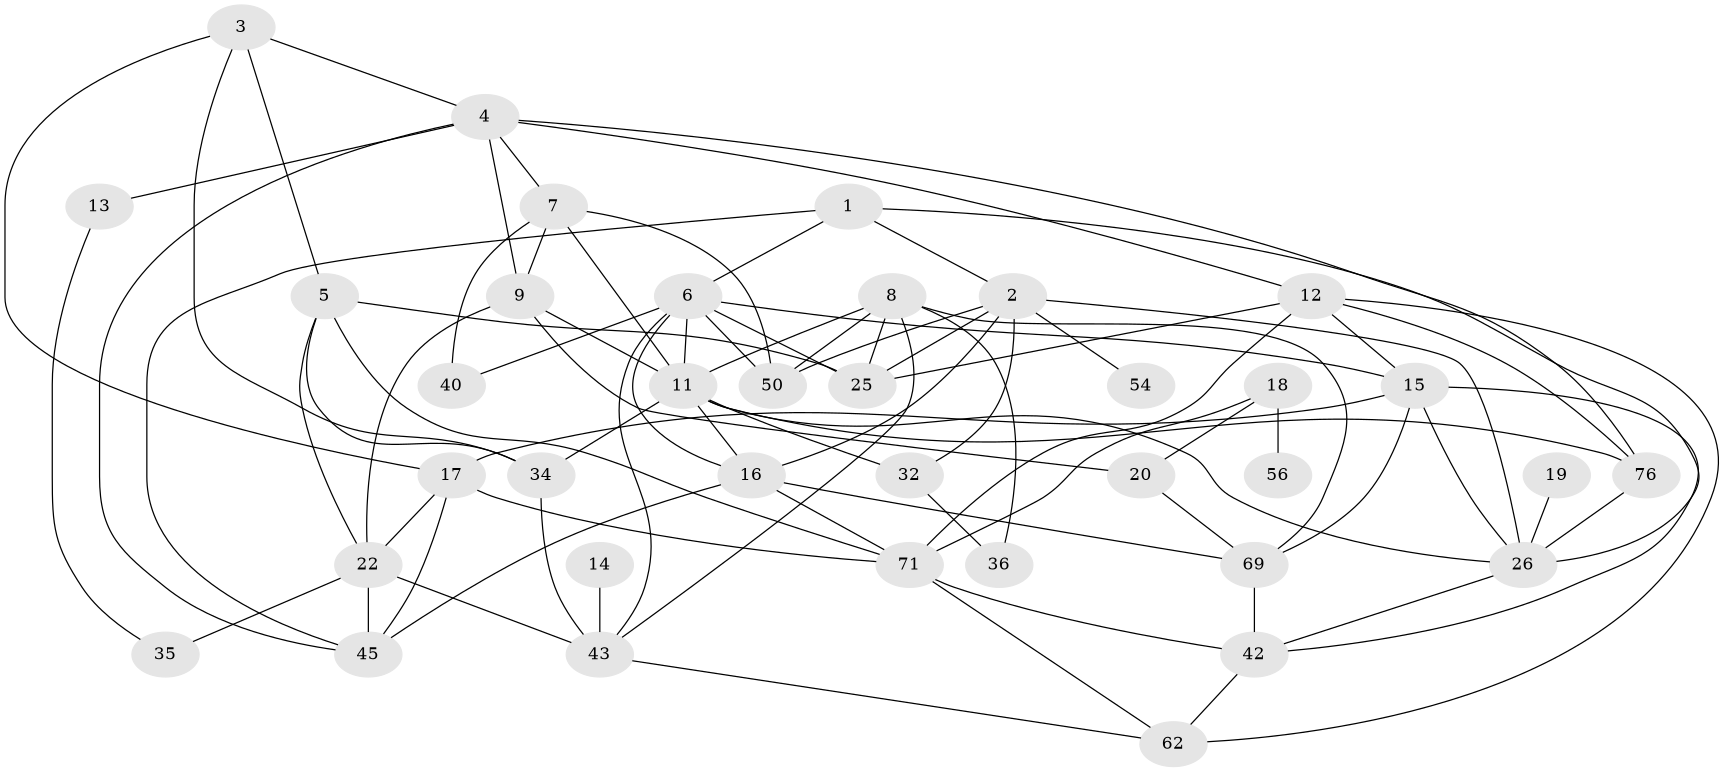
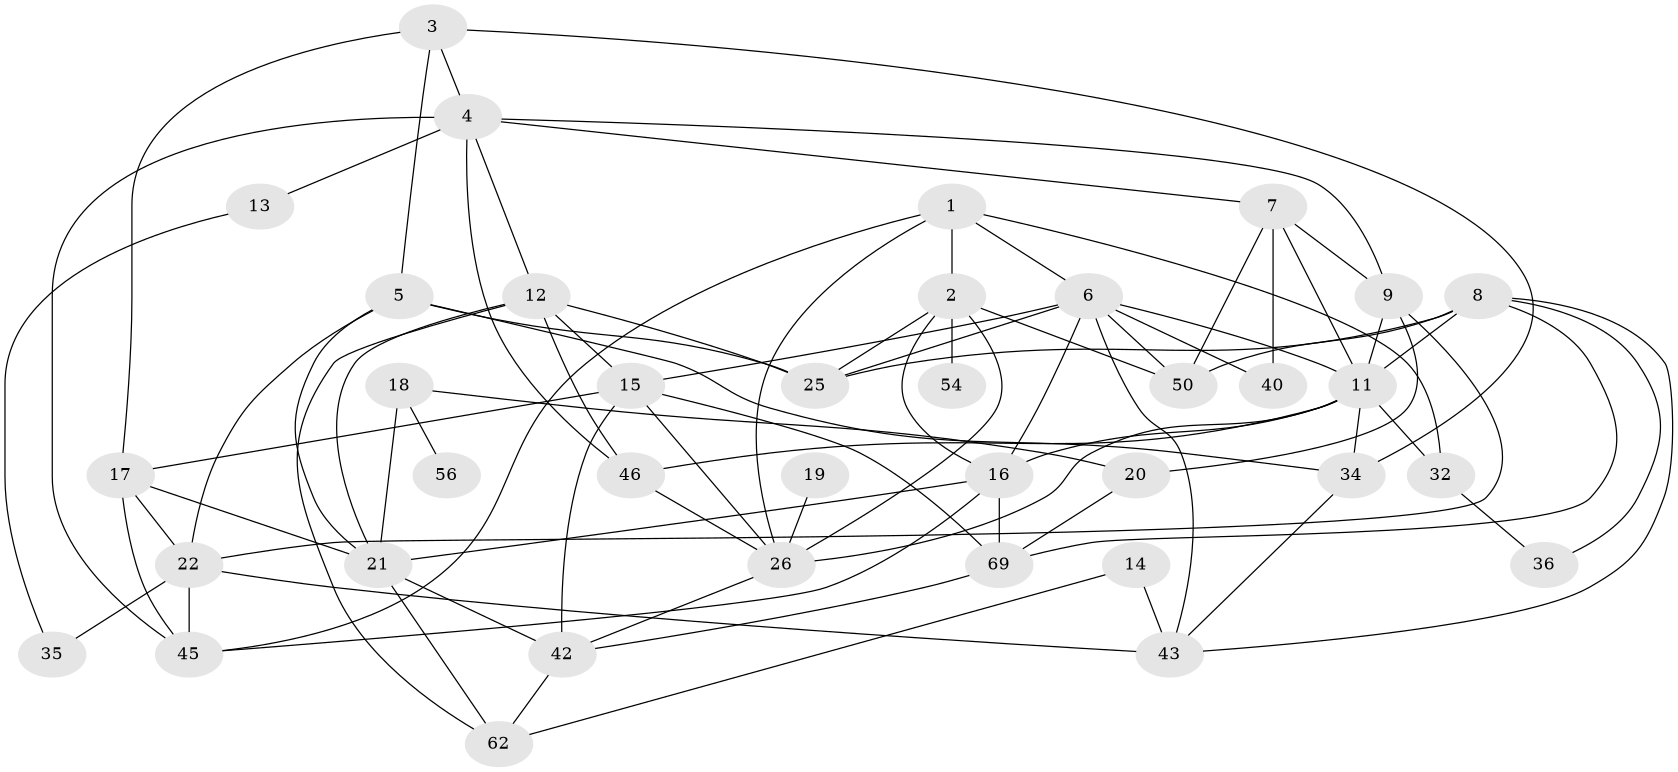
(998, 403) -> (1249, 287)
(1646, 475) -> (631, 475)
(910, 565) -> (378, 565)
(887, 699) -> (817, 655)
